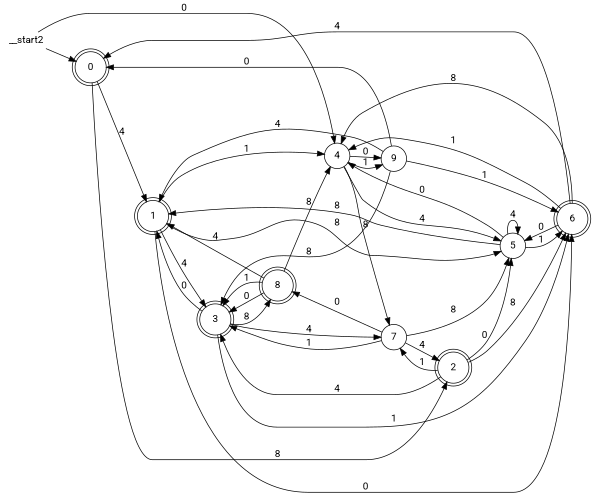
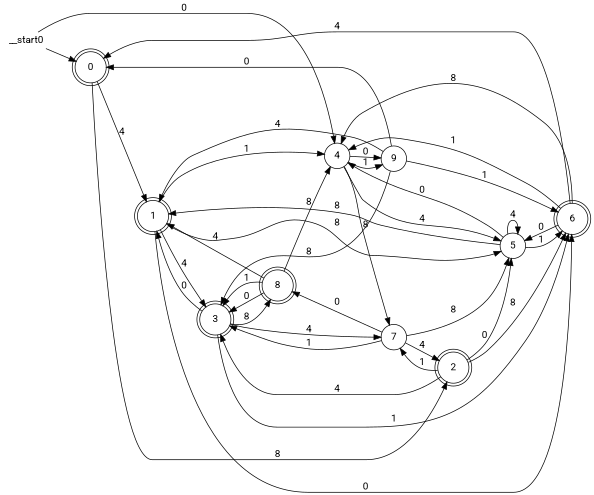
(26, 40) -> (26, 40)
